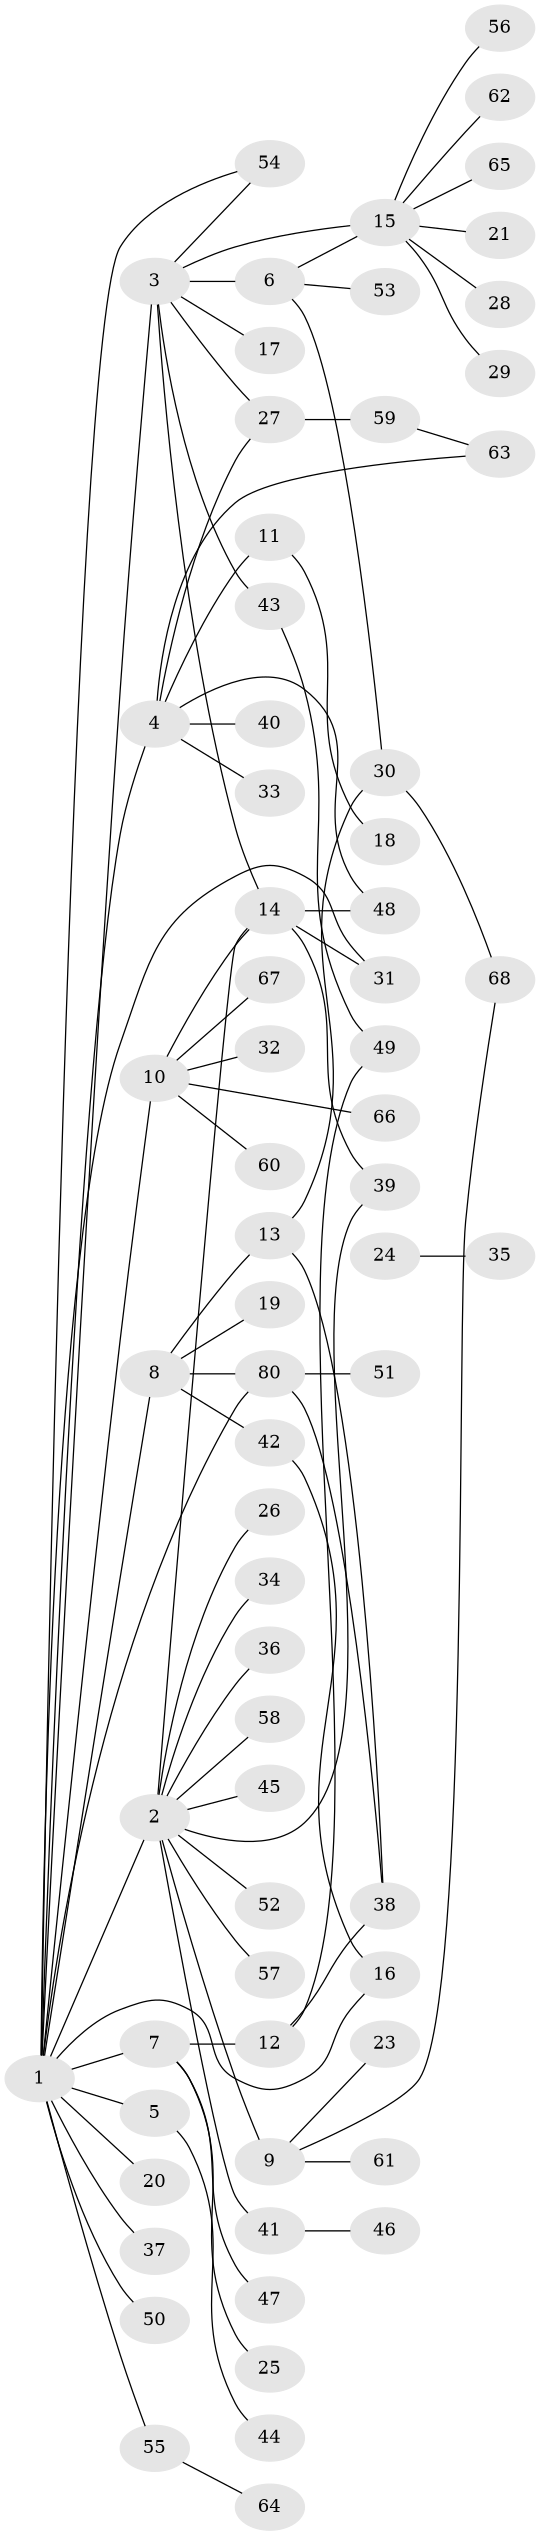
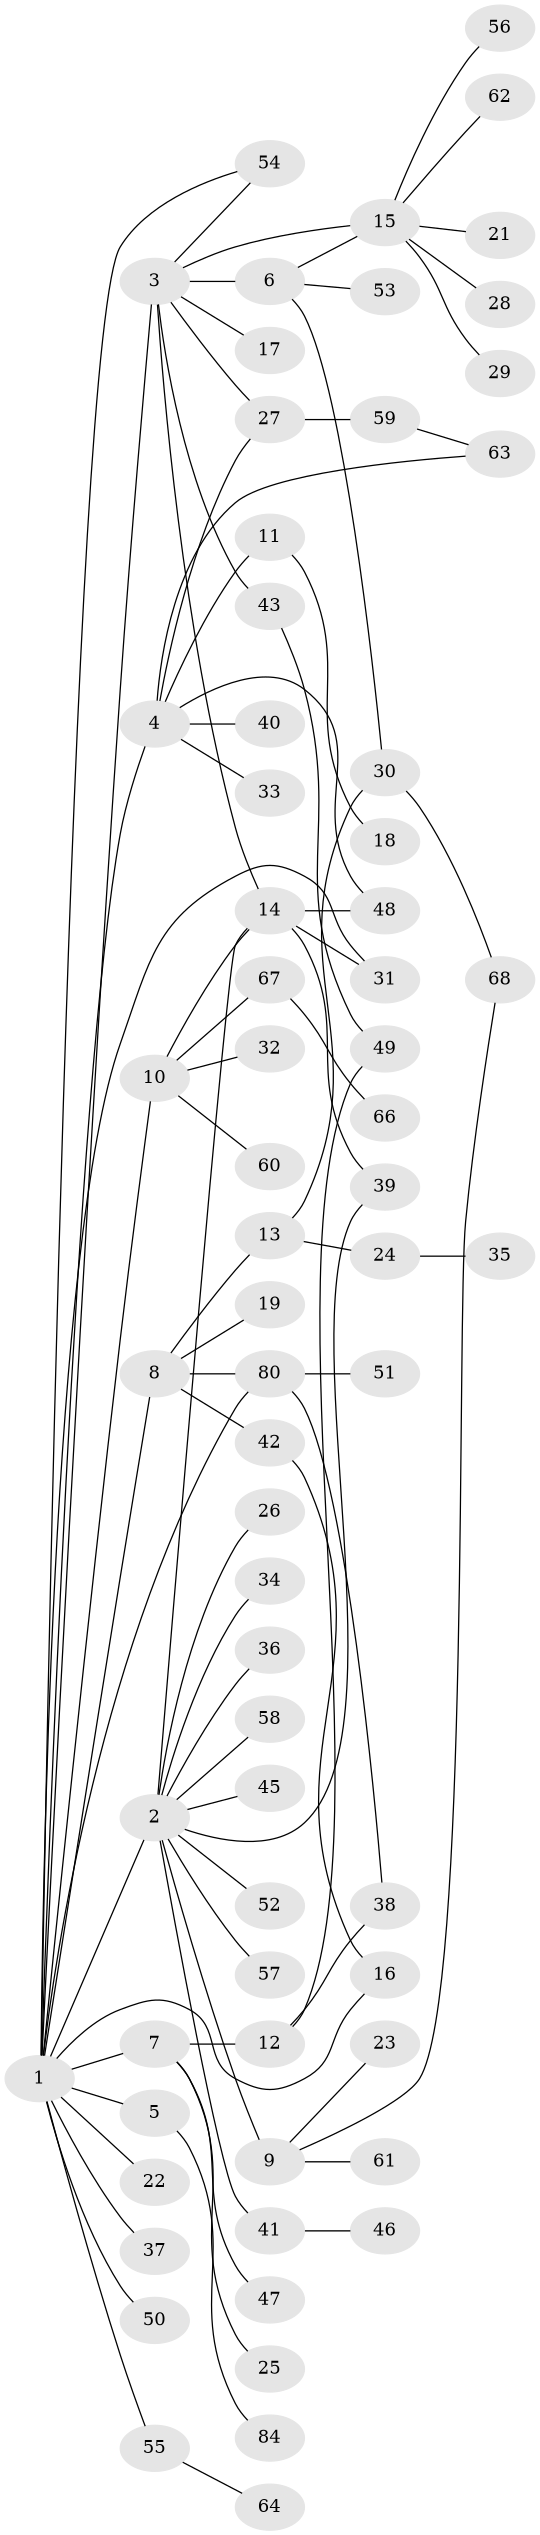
(500, 166) -> none
(270, 1098) -> (318, 1033)
(360, 1563) -> (331, 1247)
(155, 2182) -> (155, 2182)
(270, 2438) -> (270, 2438)
